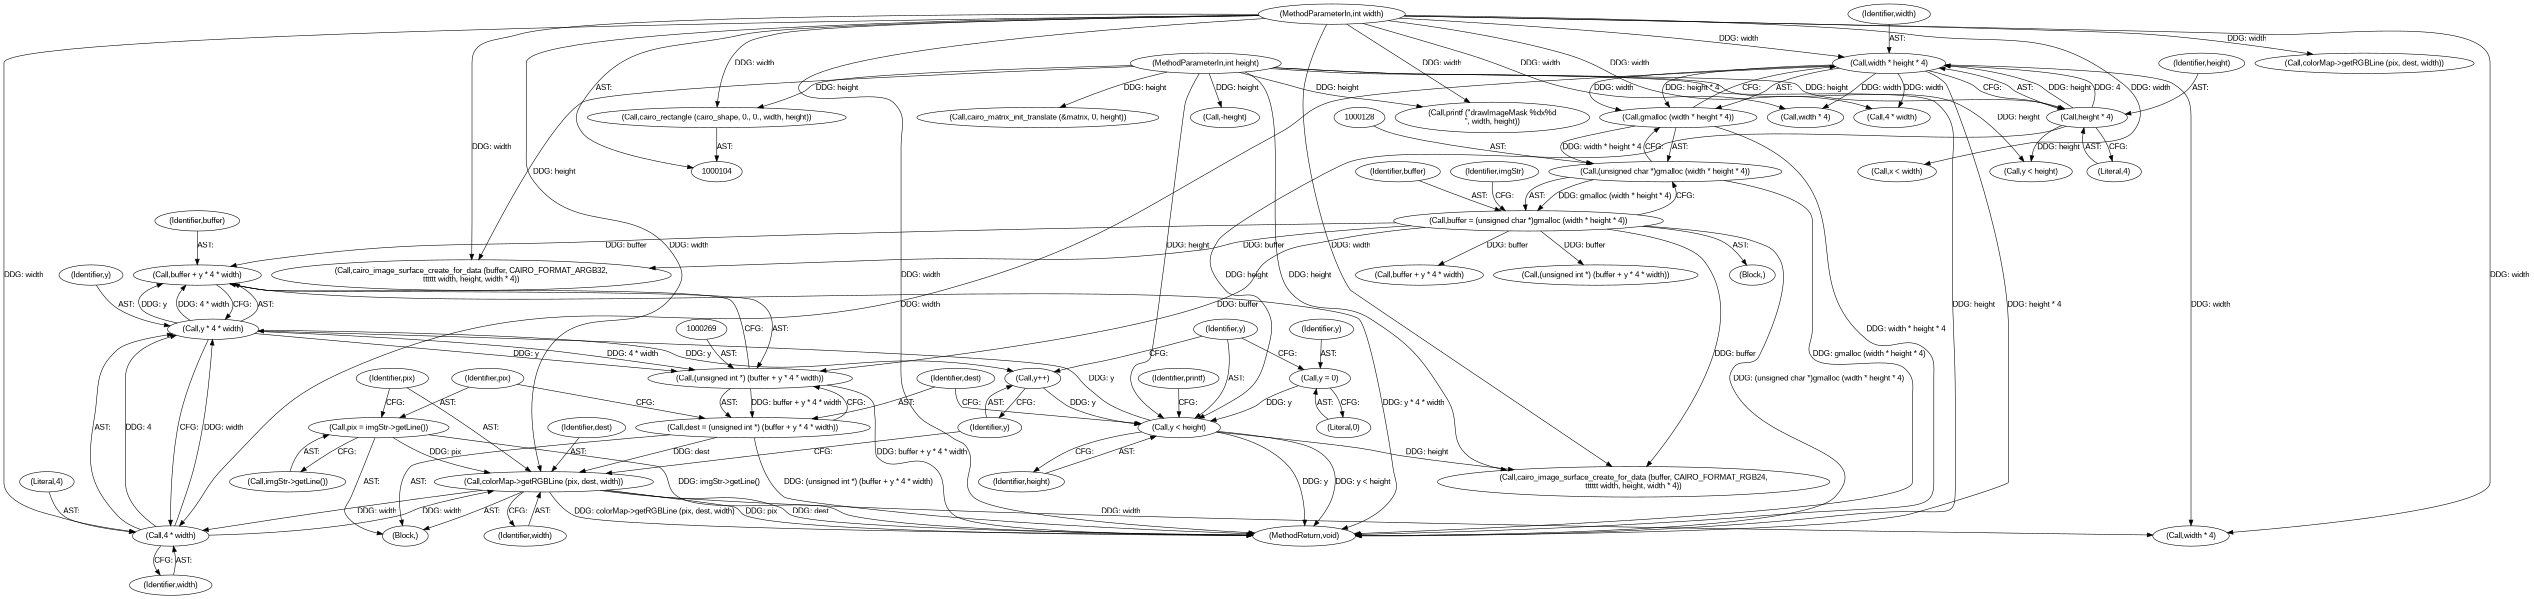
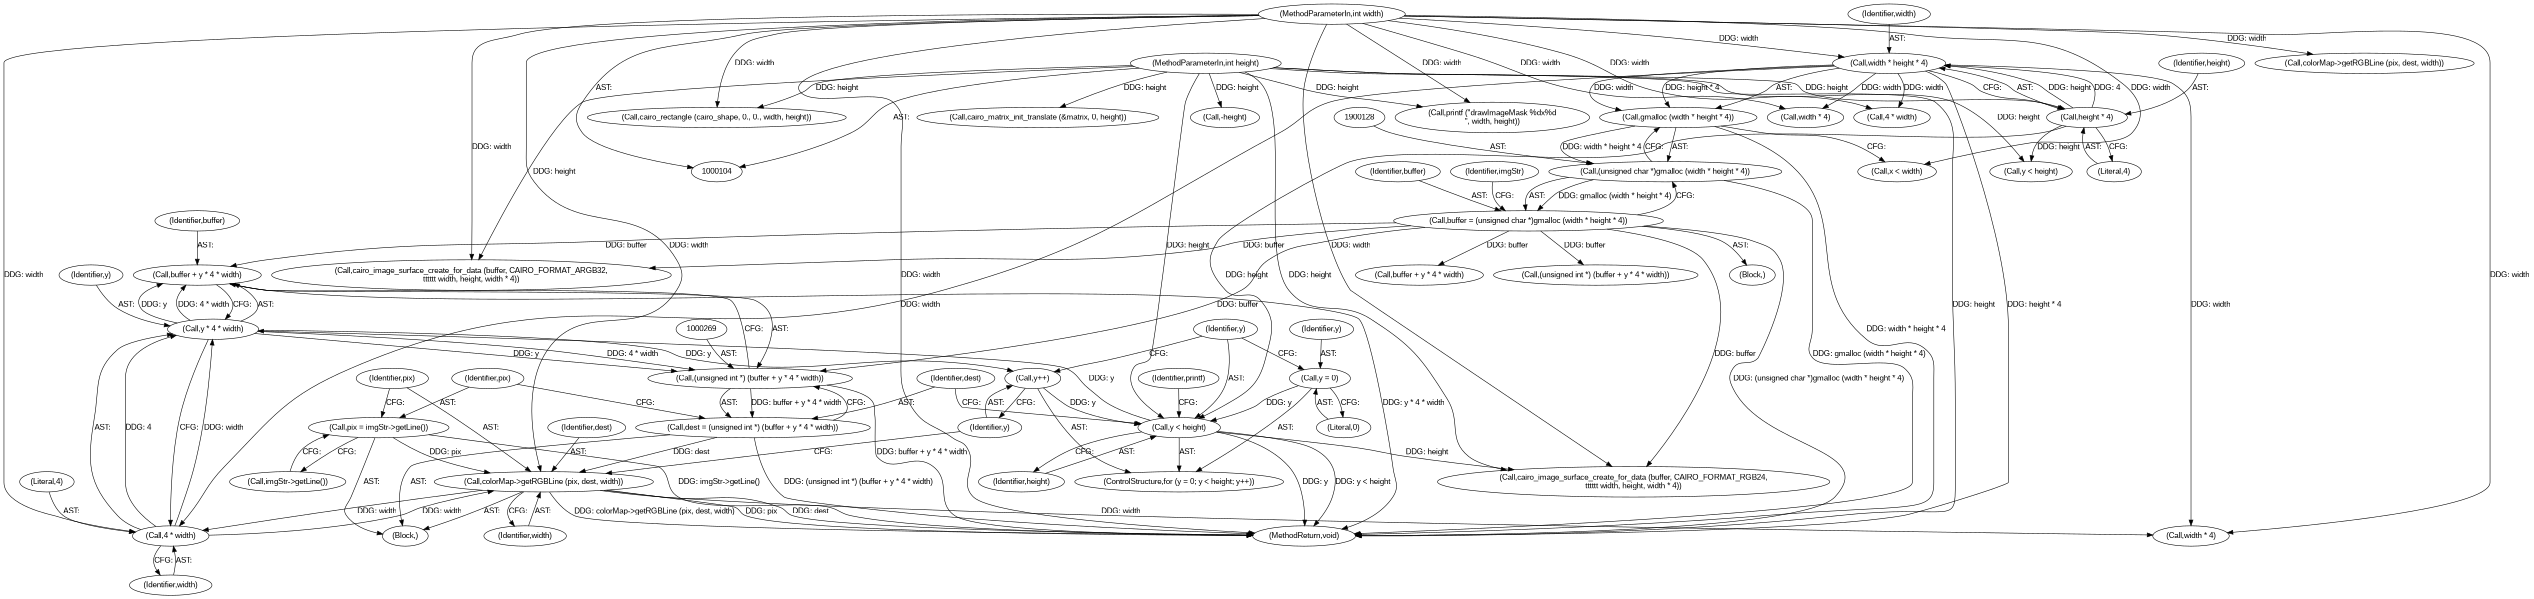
(1766, 77) -> (1835, 139)
(1359, 117) -> (1359, 117)
(717, 142) -> (934, 92)
(313, 452) -> (313, 452)
none -> (1179, 482)
